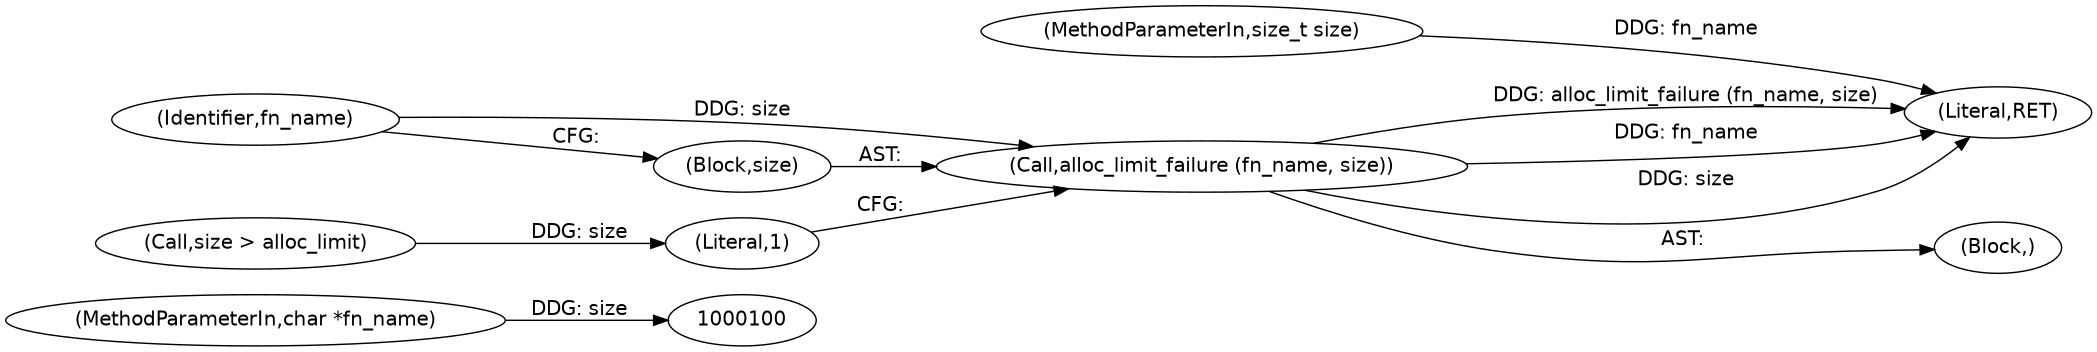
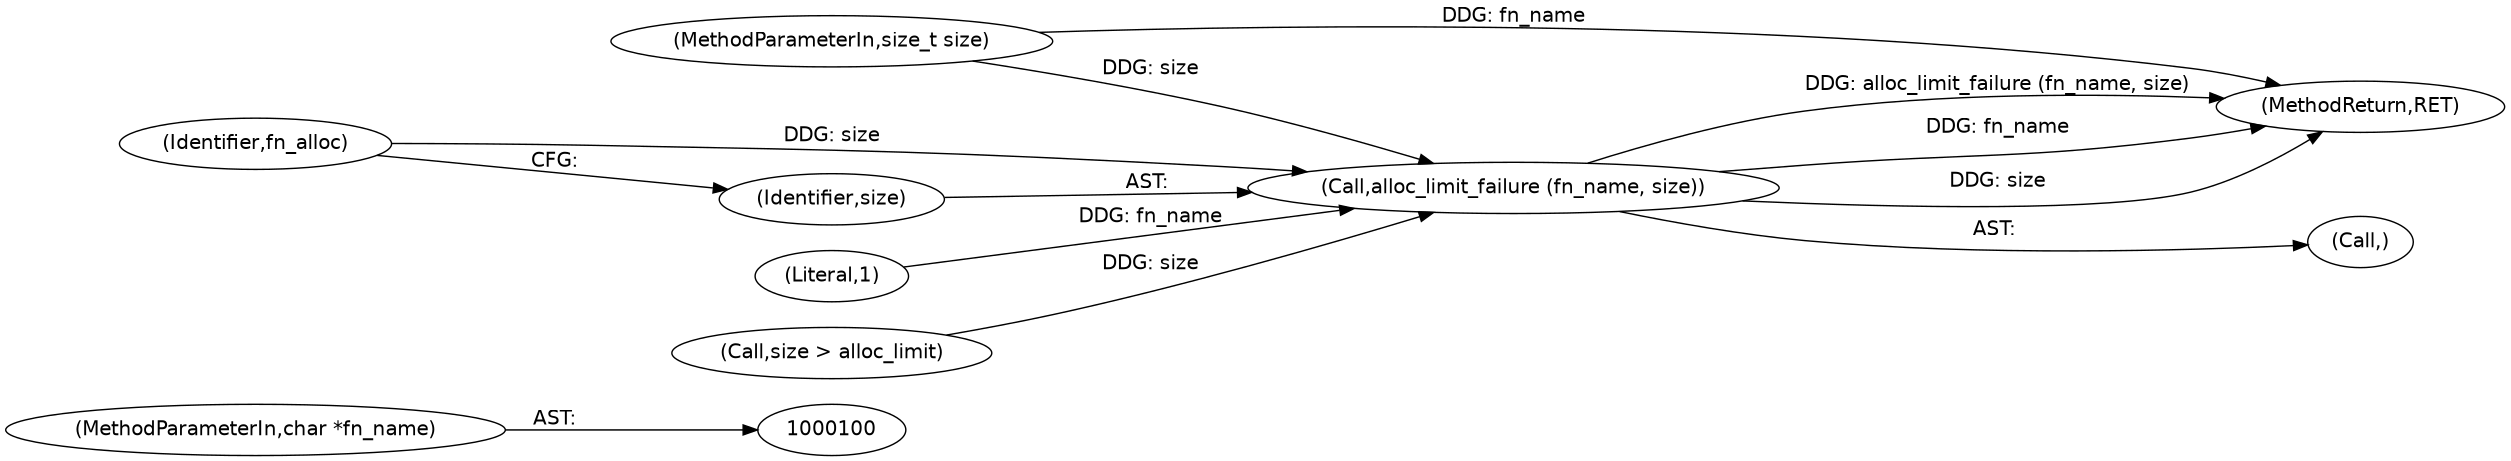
none -> (1198, 101)
(1998, 112) -> (2360, 107)
(256, 120) -> (256, 144)
(742, 167) -> (832, 199)
(884, 206) -> (1150, 217)
(533, 243) -> (1185, 283)
(1998, 248) -> (2360, 242)
(579, 310) -> (558, 419)
